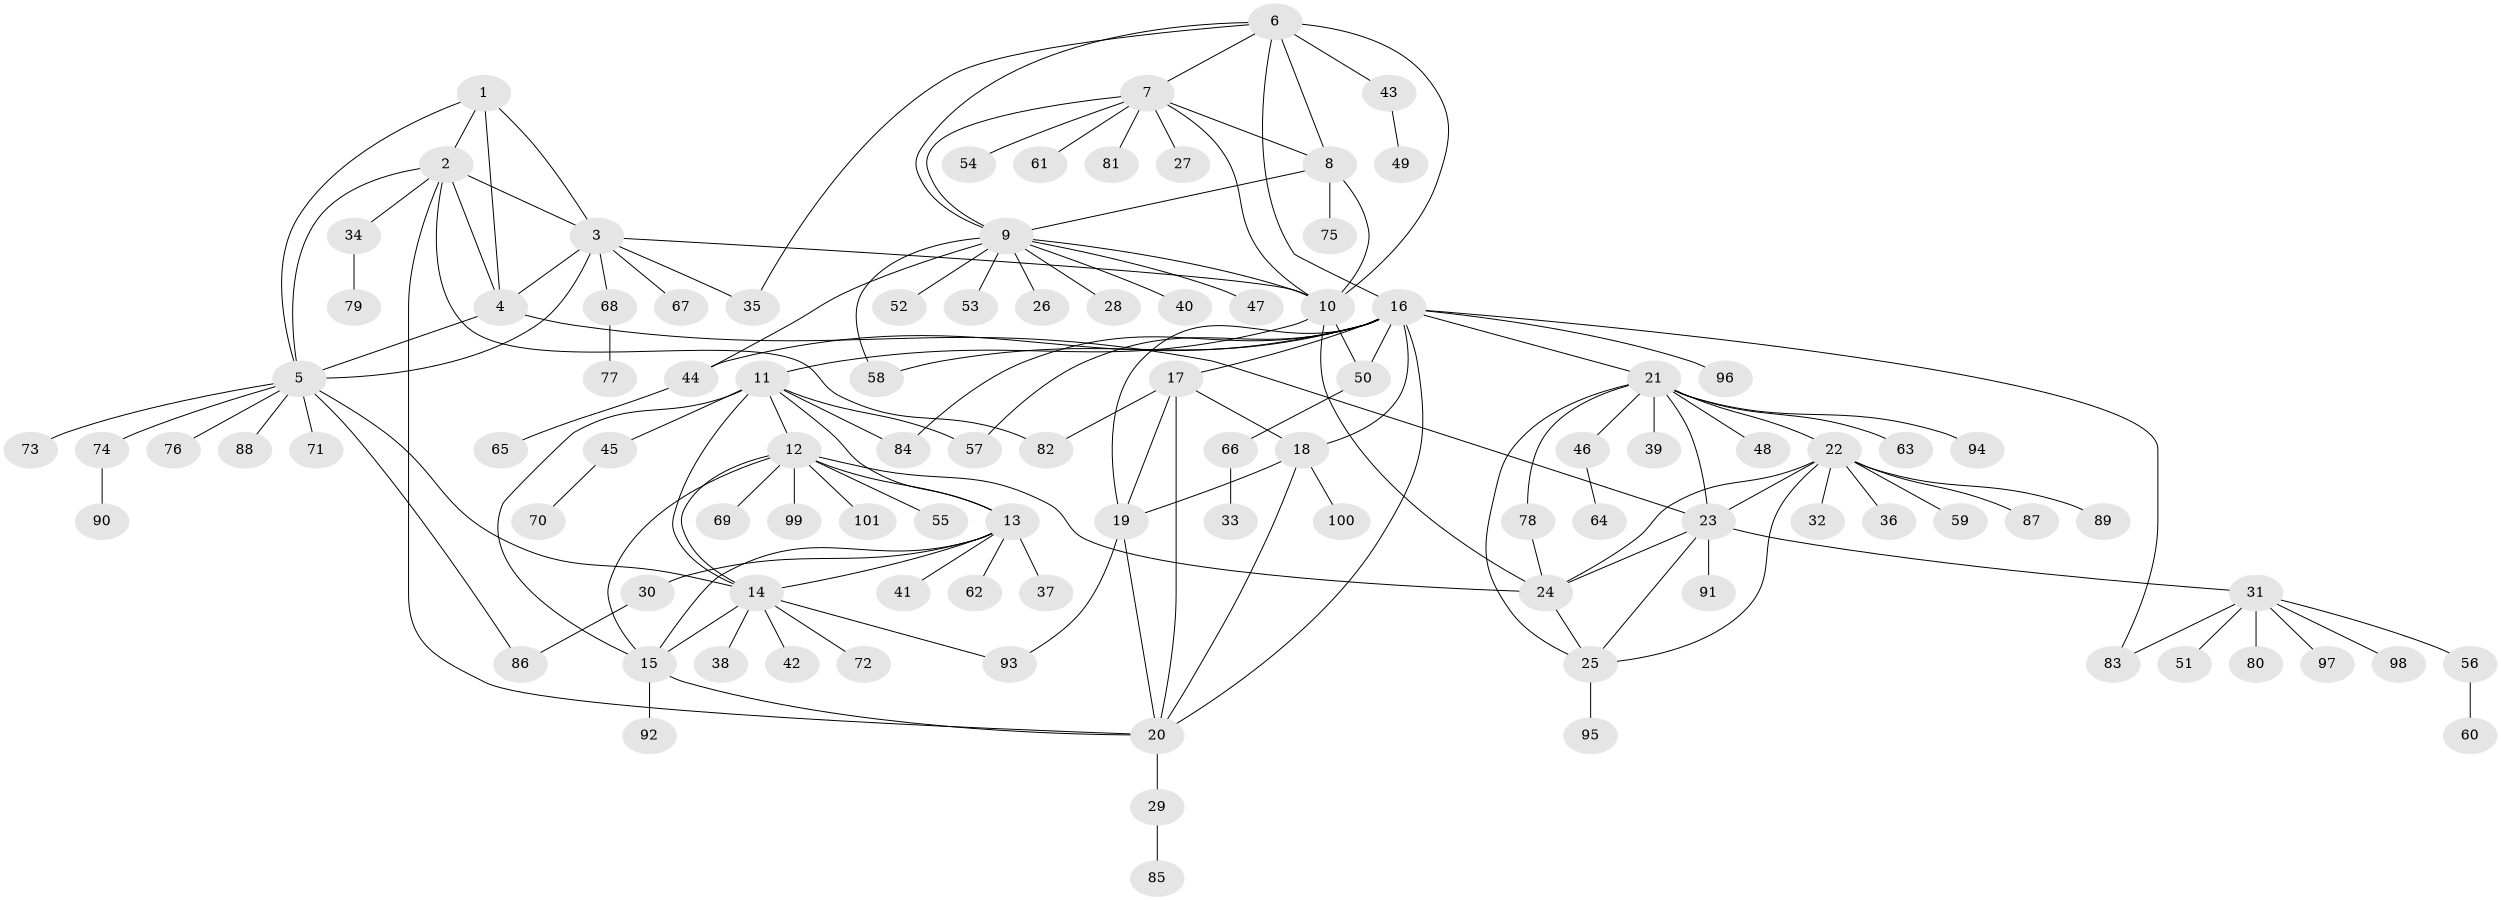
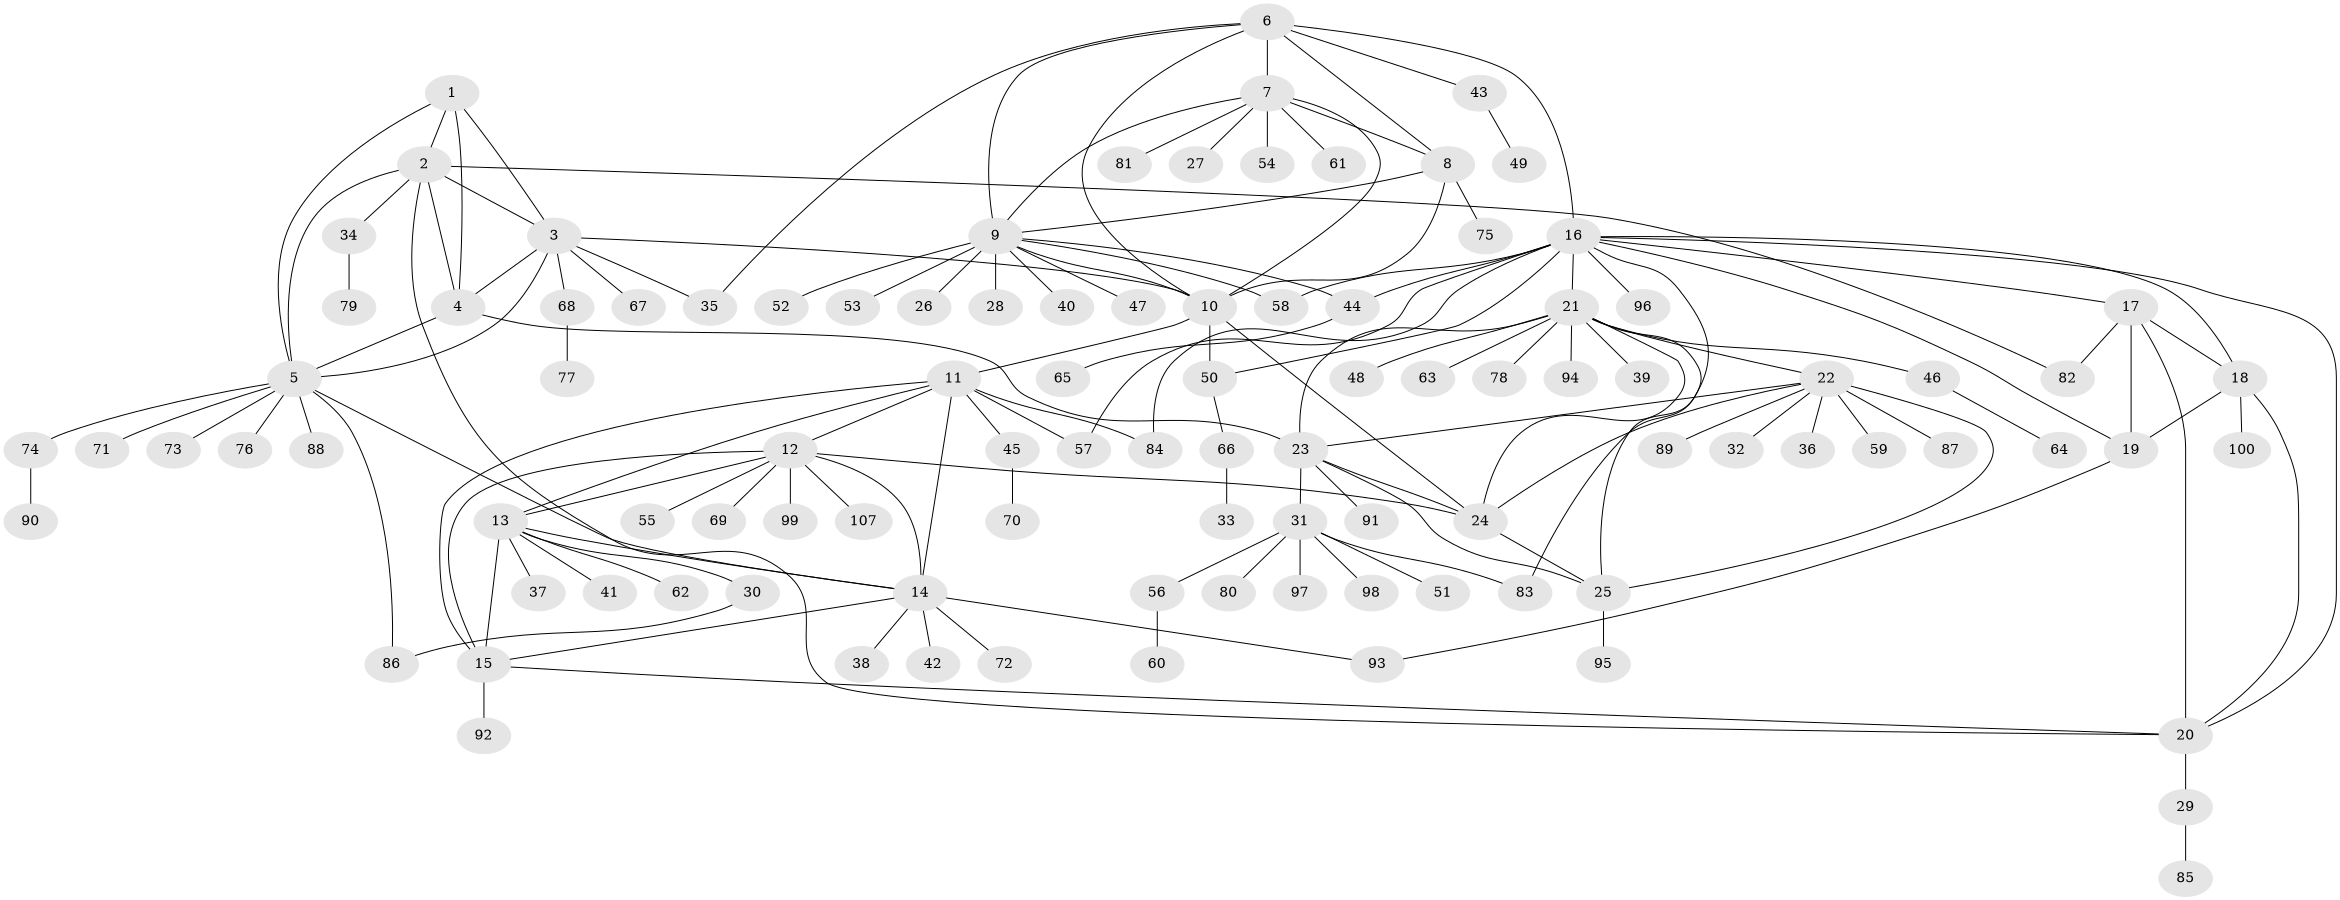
(868, 522) -> (864, 522)
(1537, 557) -> (1627, 420)
(1139, 629) -> none
